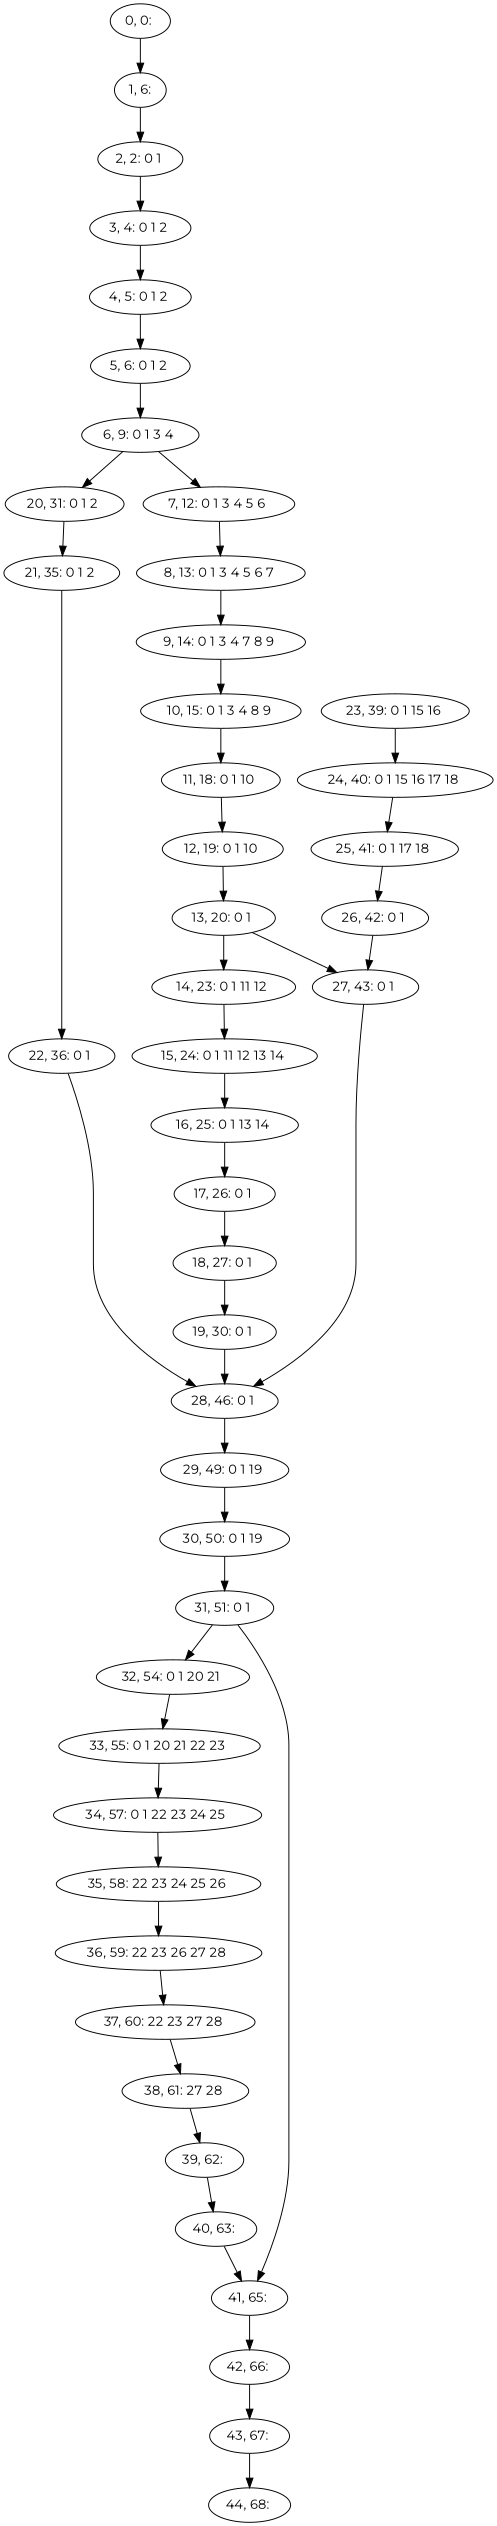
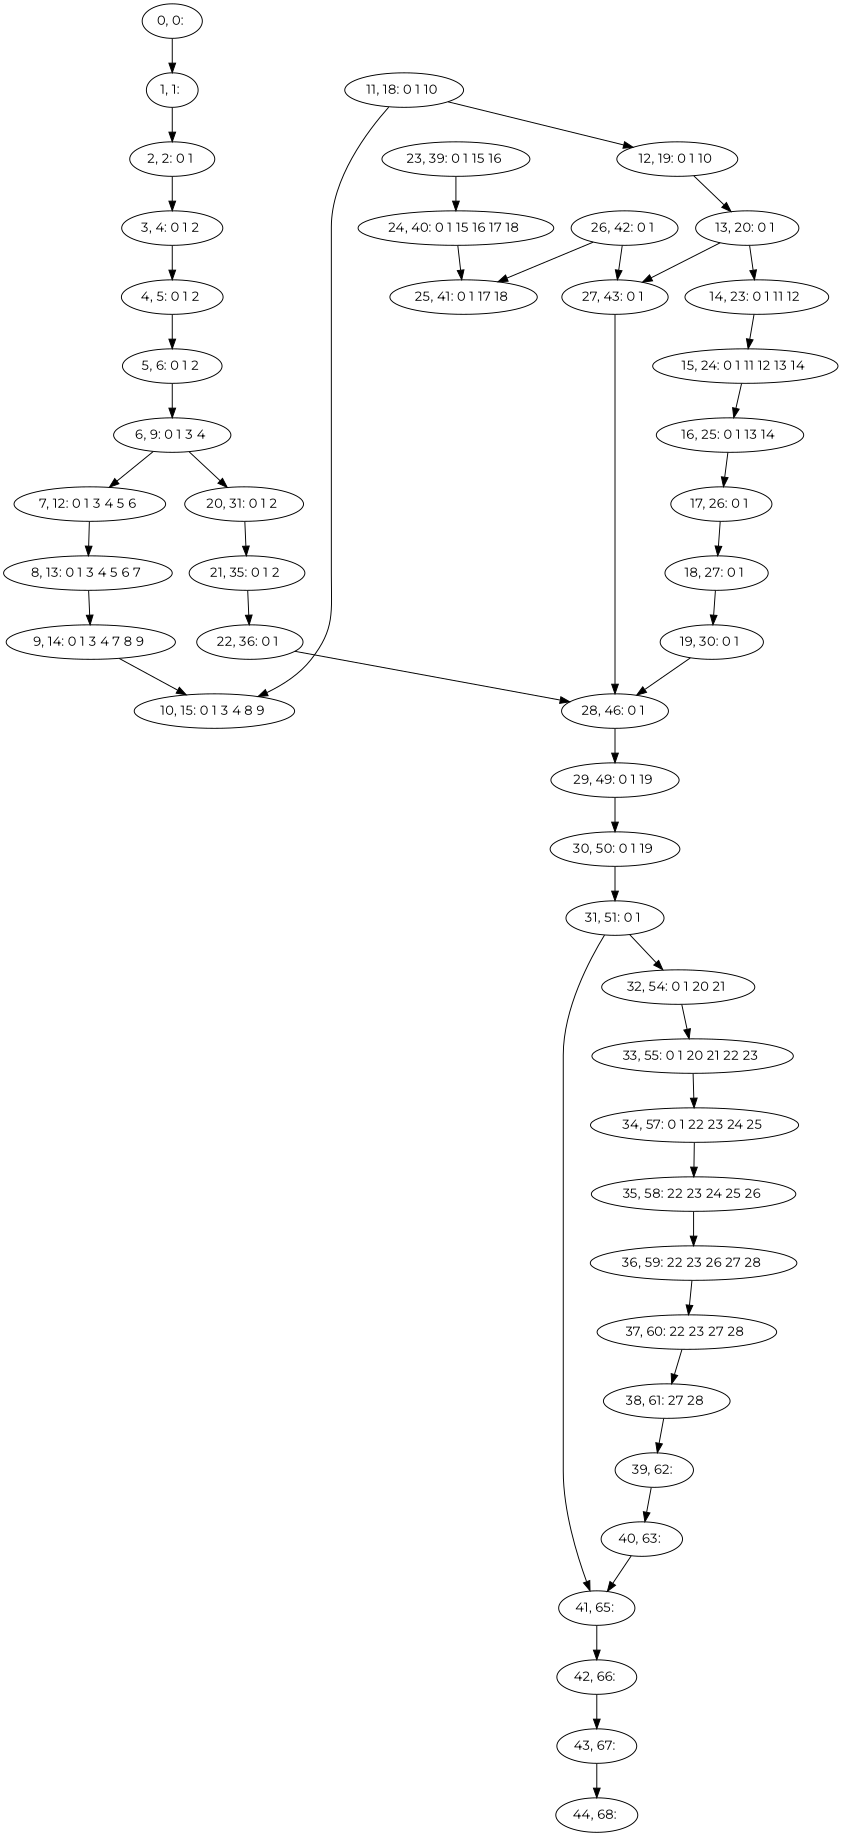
(140, 90) -> (172, 90)
(221, 741) -> (331, 406)
(381, 879) -> (550, 260)
